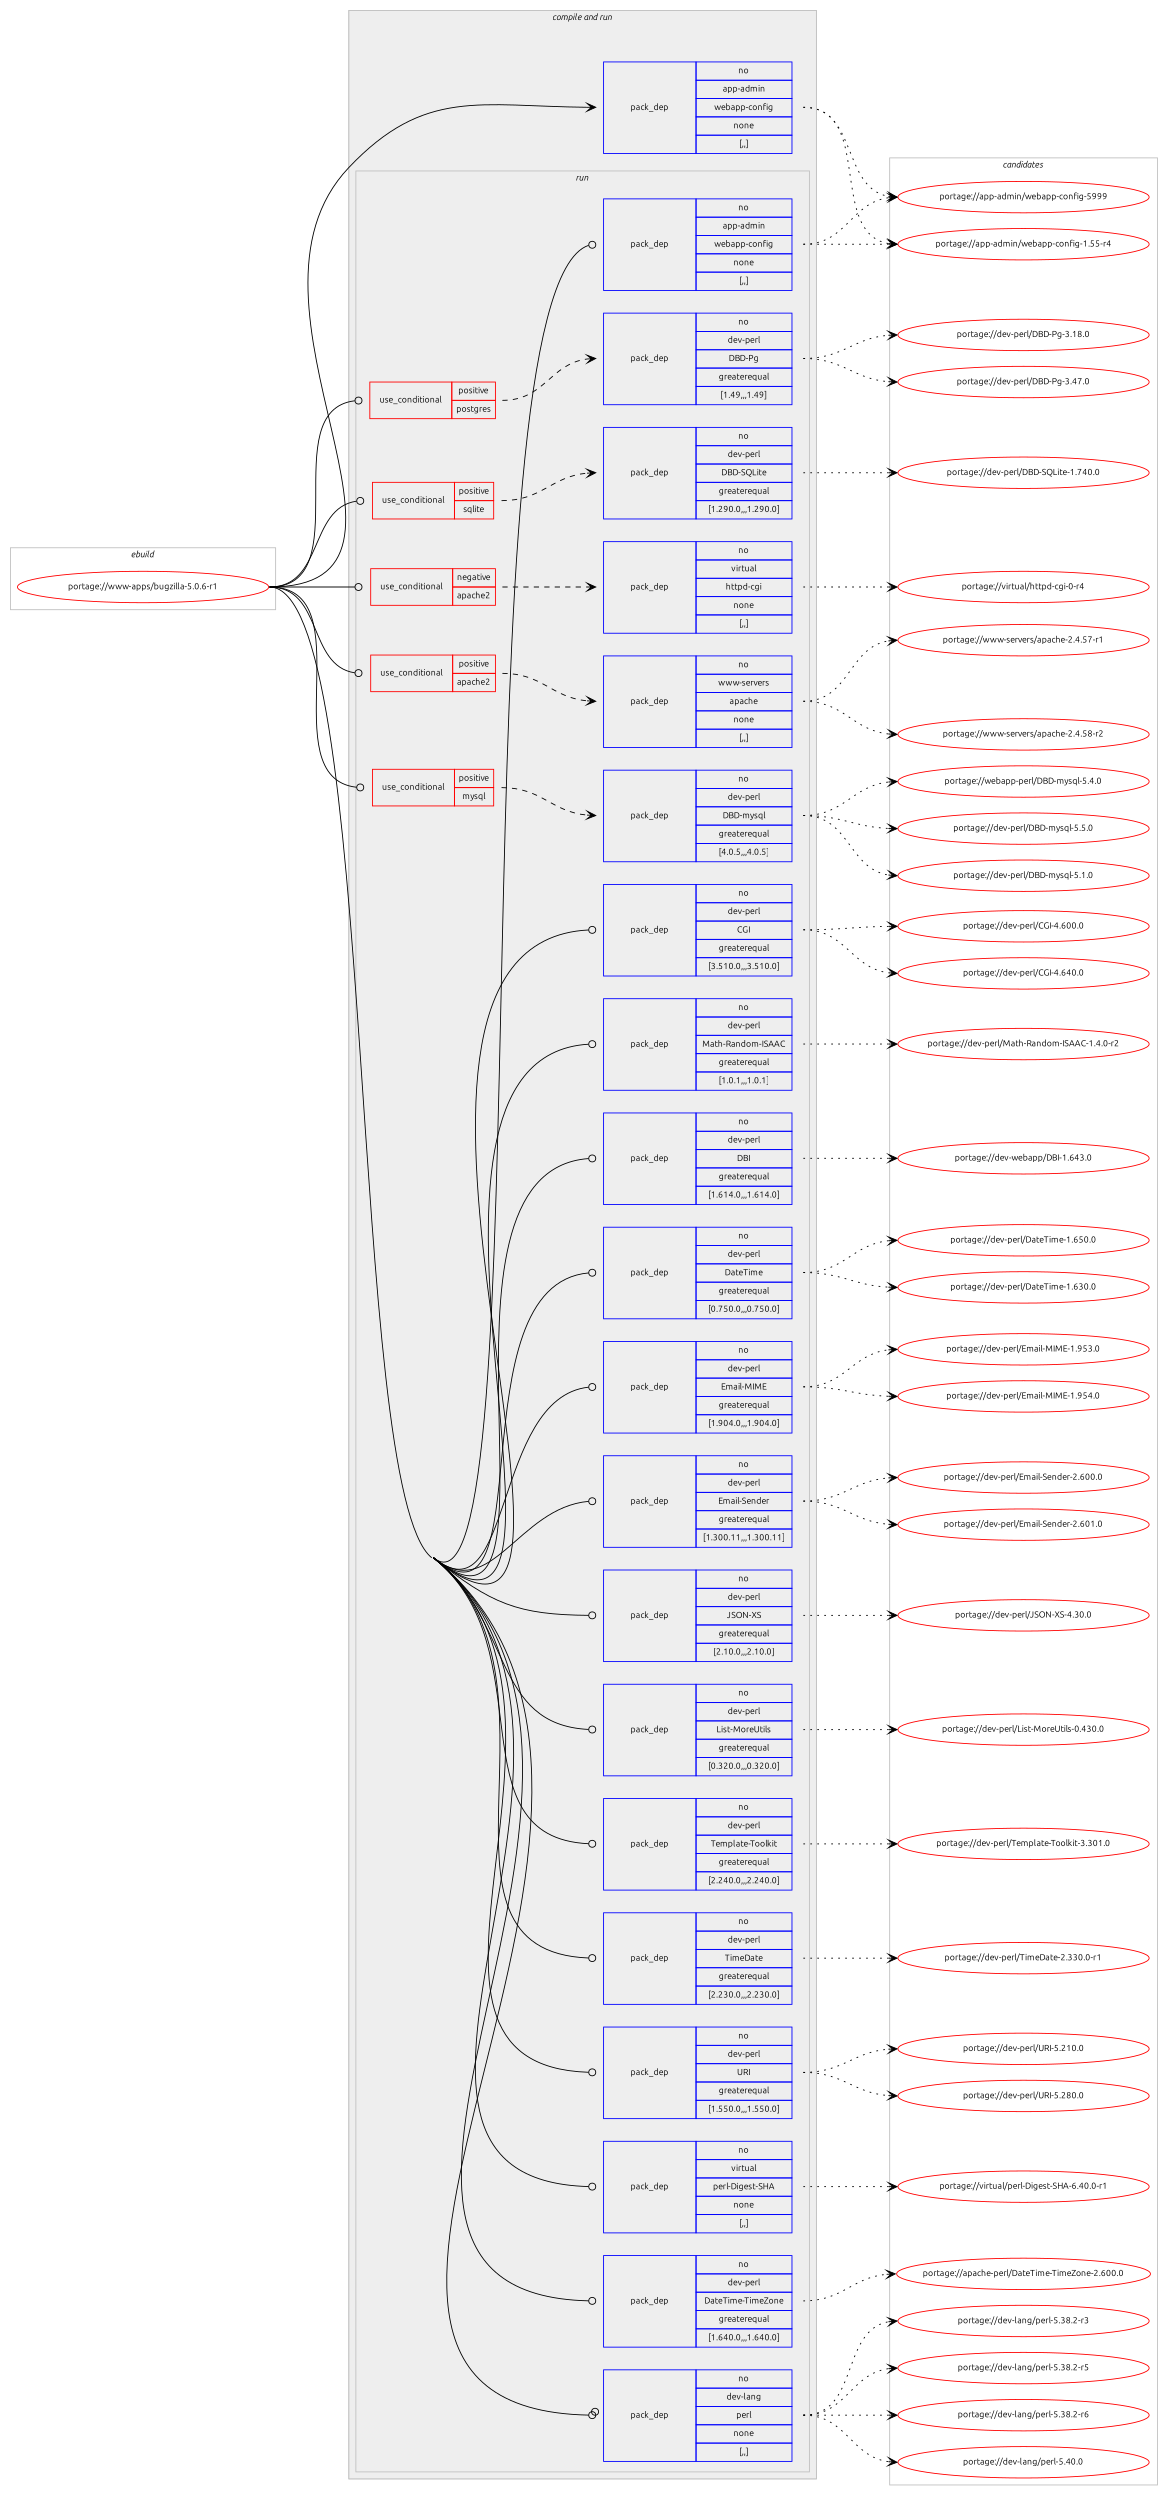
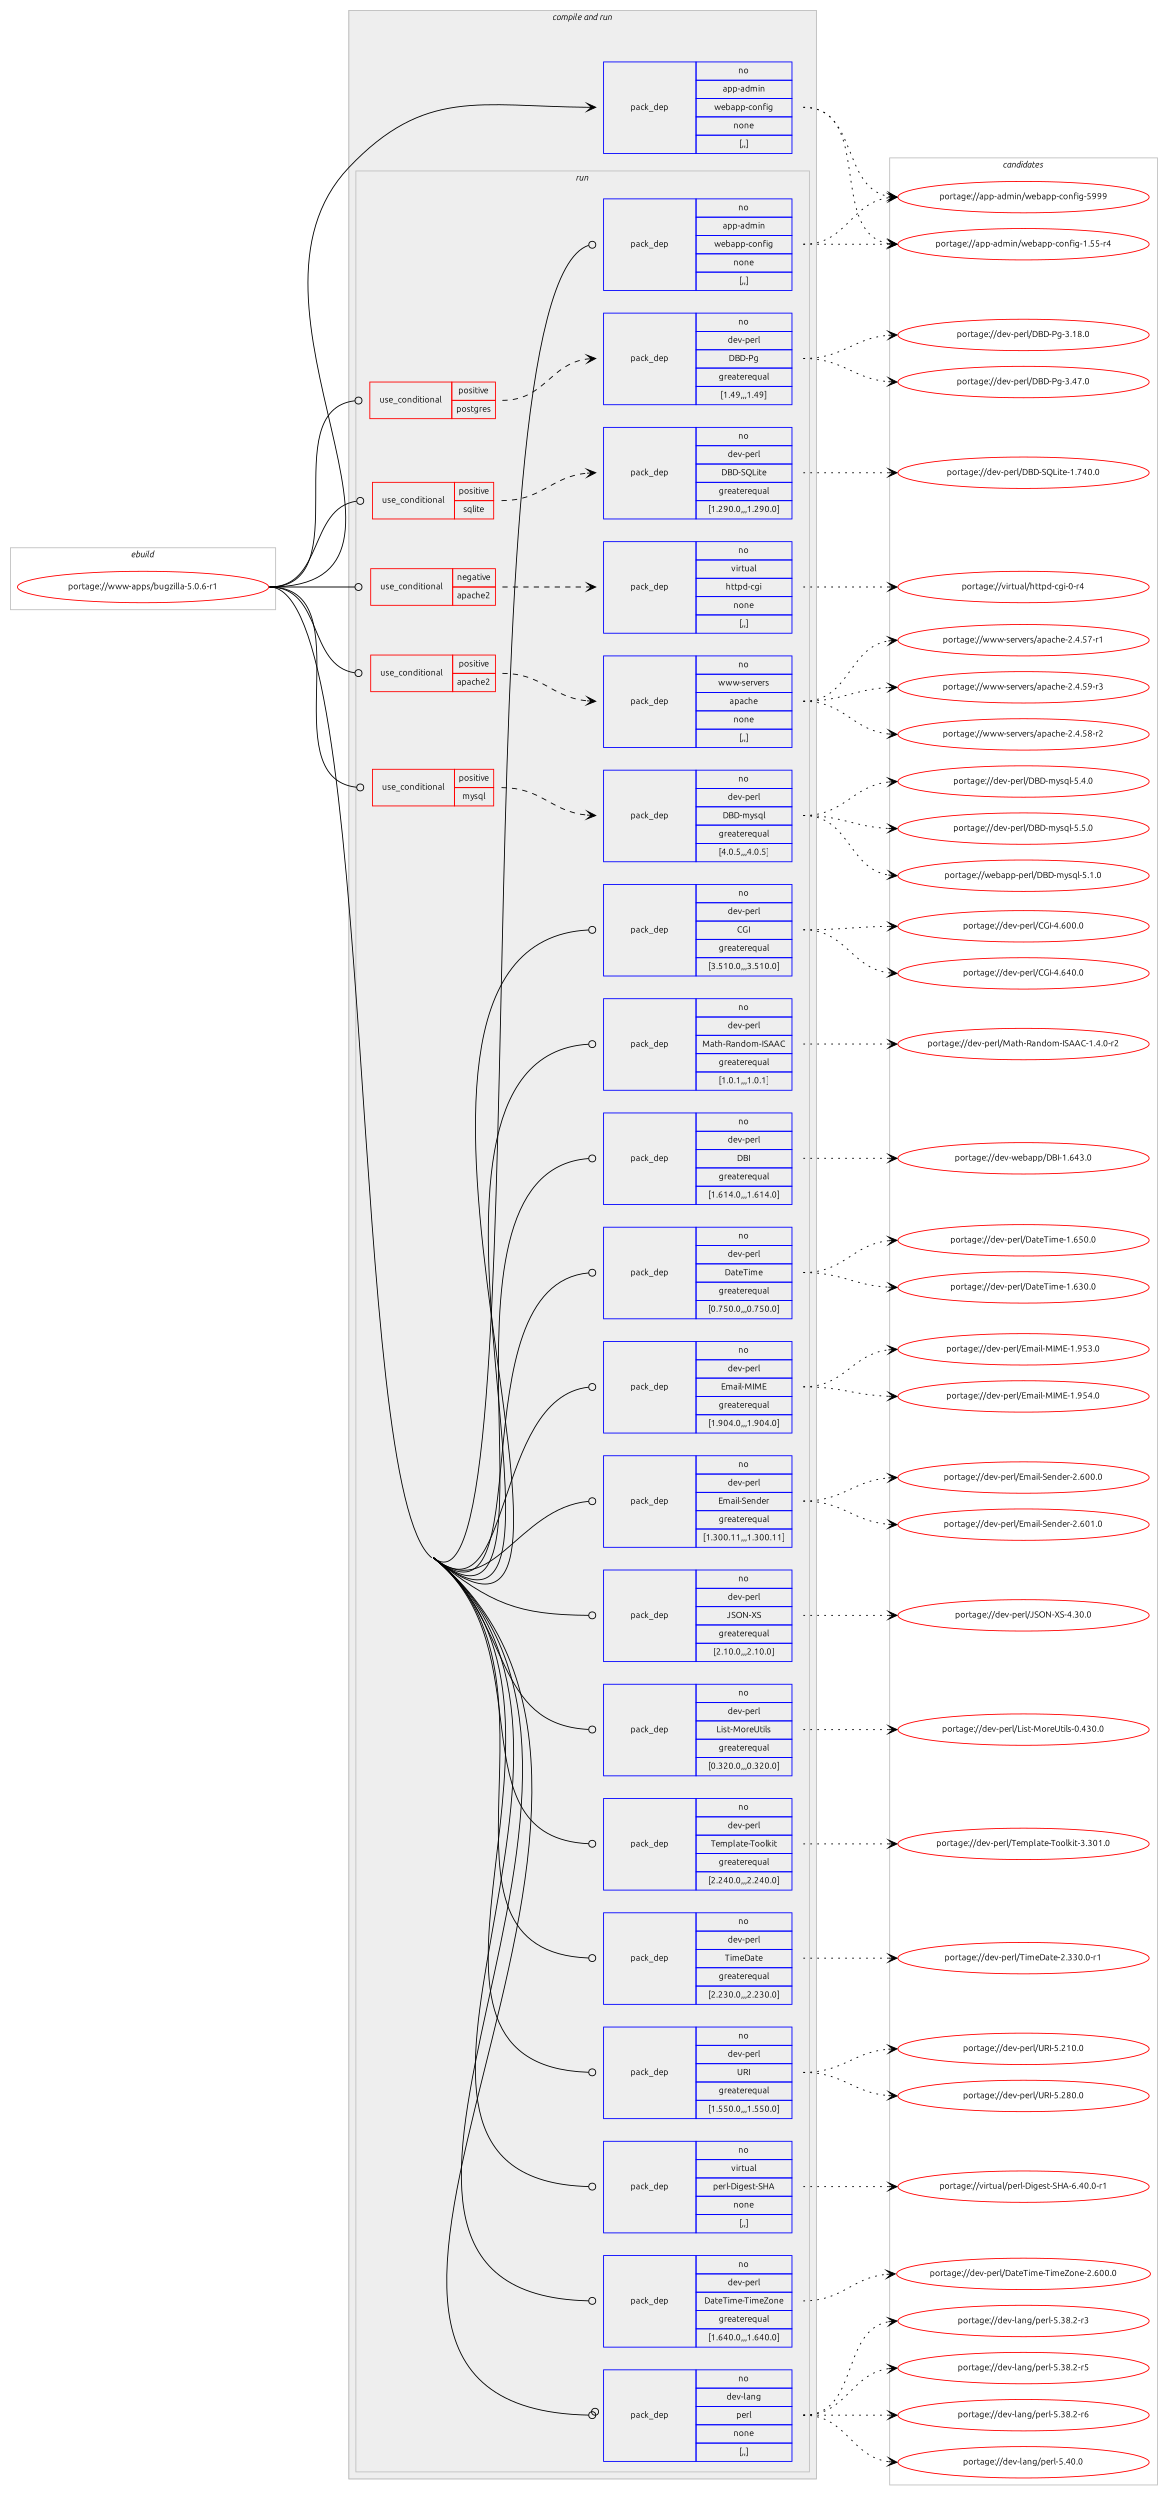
none -> (1024, 687)
(1024, 782) -> (1024, 782)
(1024, 876) -> (1024, 876)
(1024, 2274) -> (1024, 2274)
